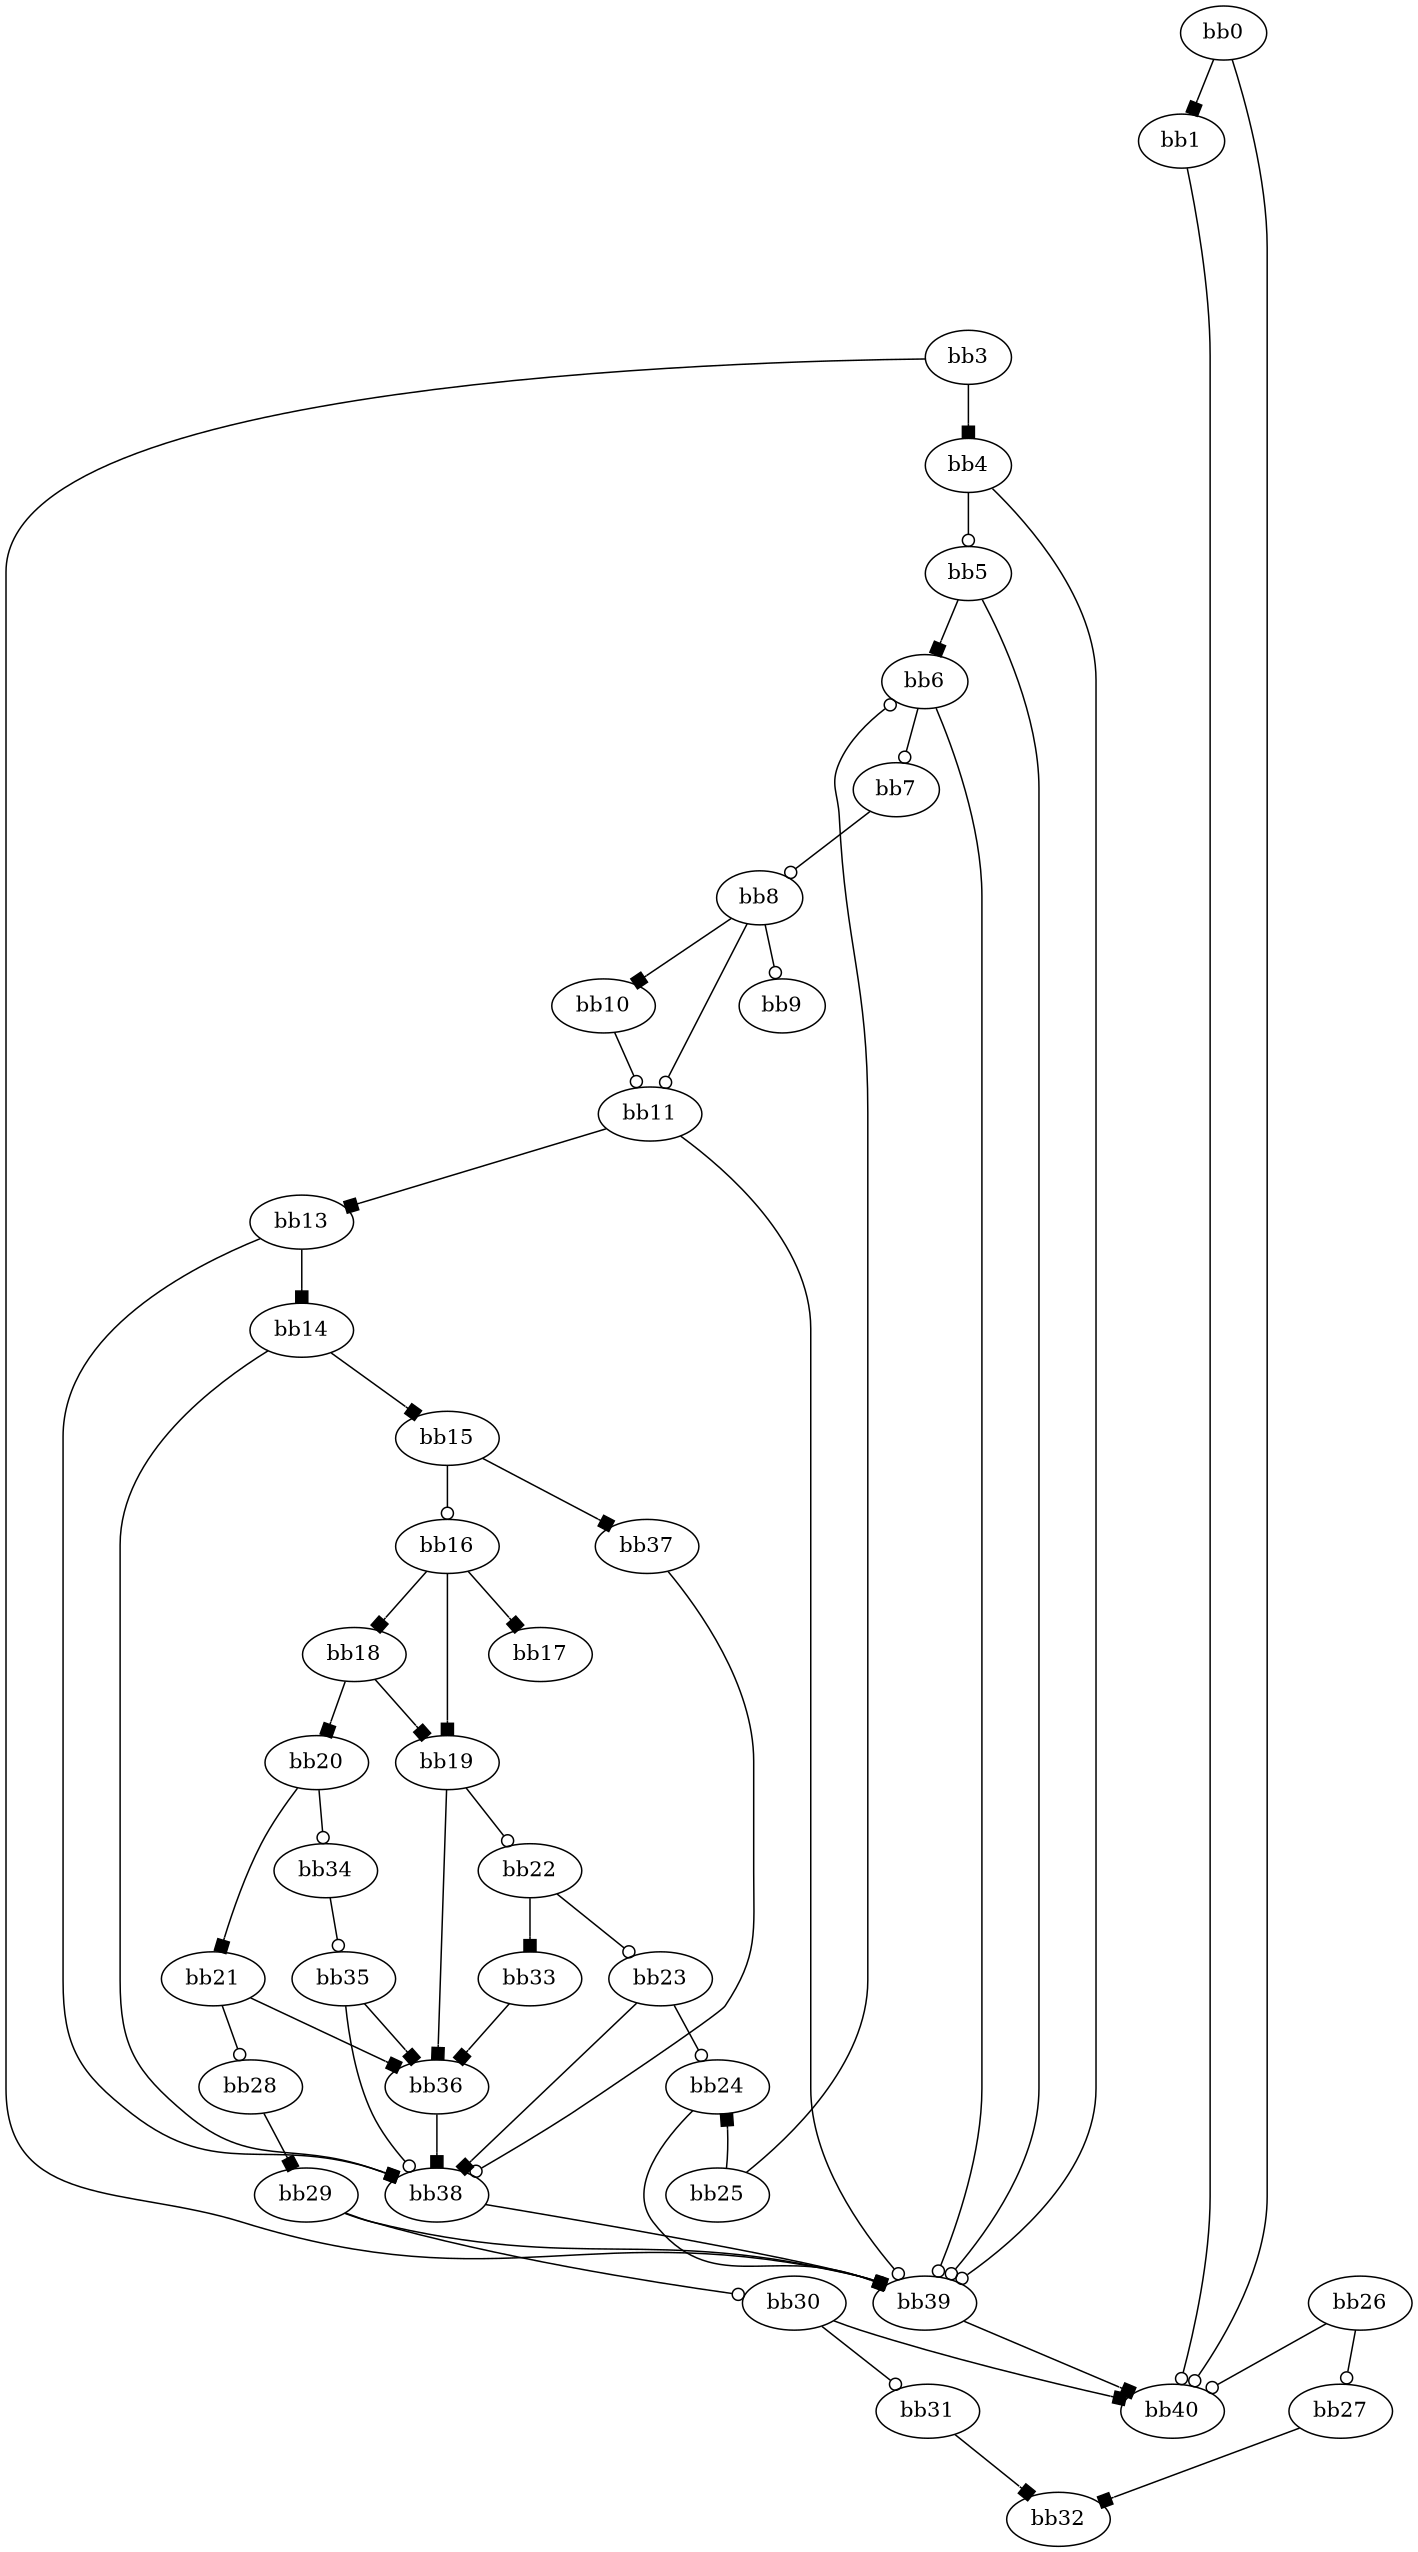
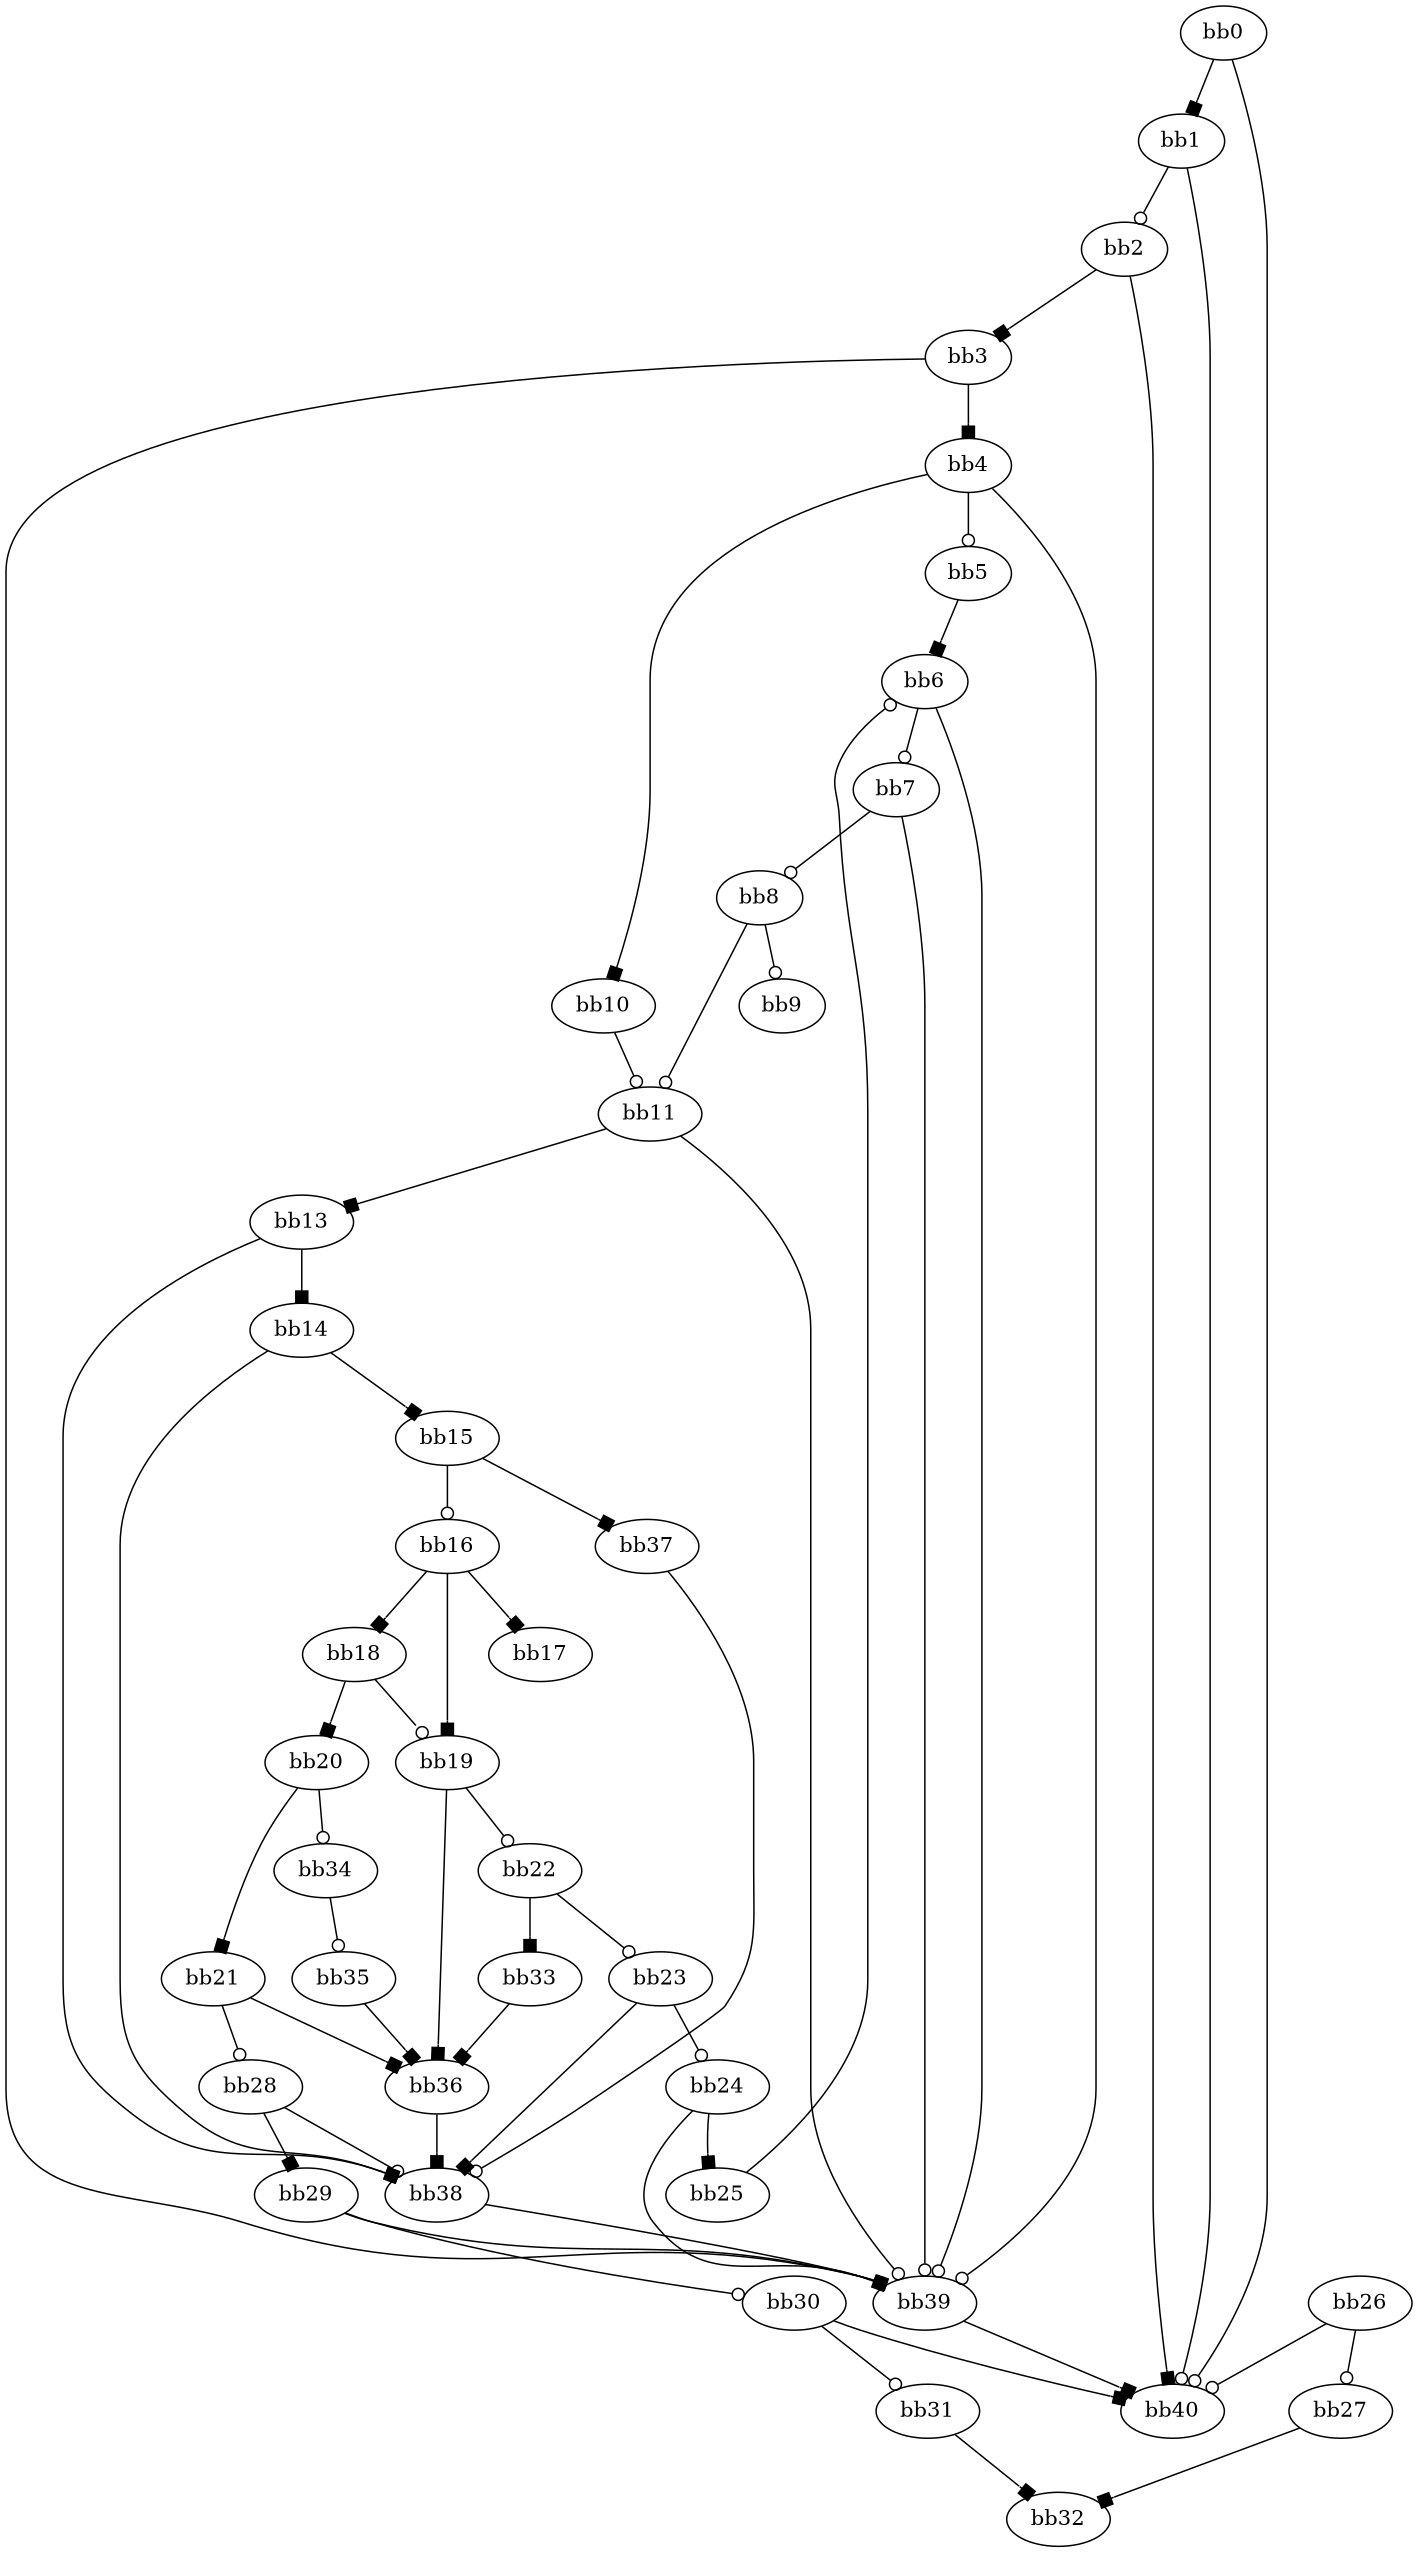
none -> (1125, 249)
(689, 947) -> (657, 640)
(1039, 1440) -> (925, 1539)
(395, 1702) -> (395, 1702)
(363, 2089) -> (338, 2138)
(728, 2149) -> (708, 2133)
